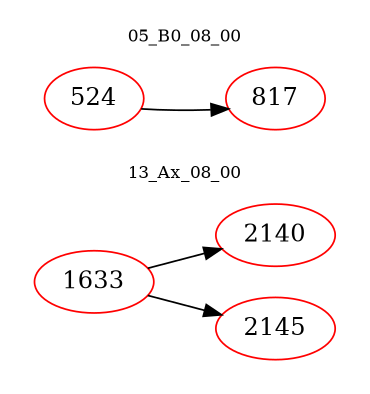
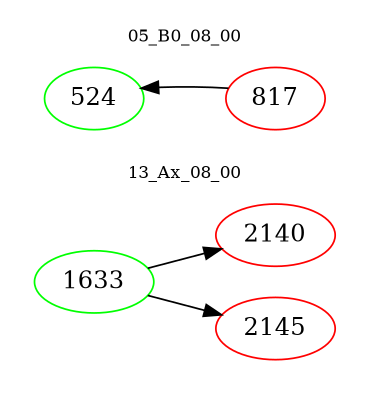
(94, 99) -> (94, 99)
(176, 110) -> (194, 87)
(94, 282) -> (94, 282)
